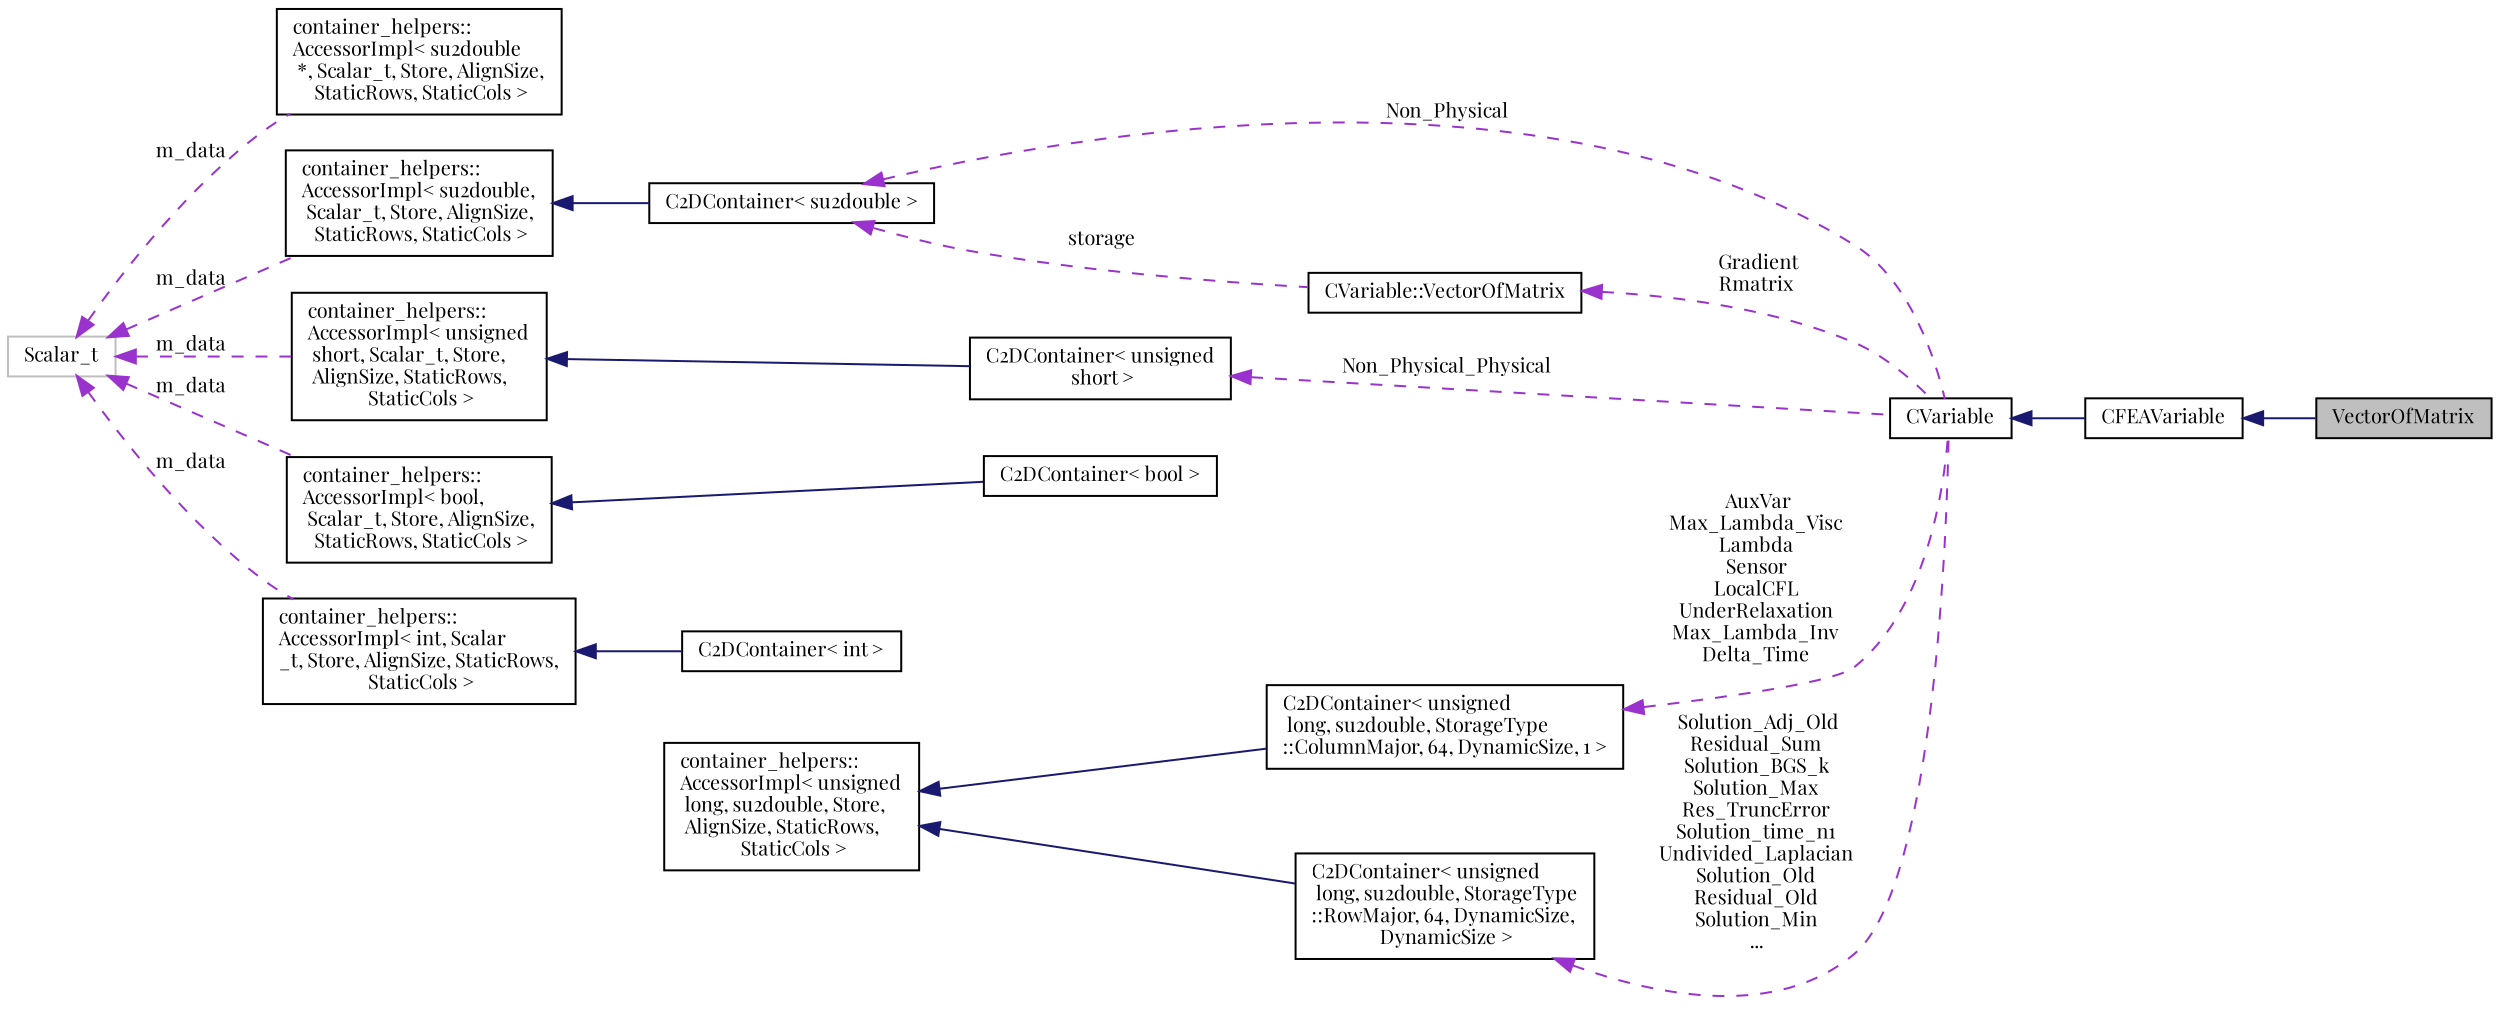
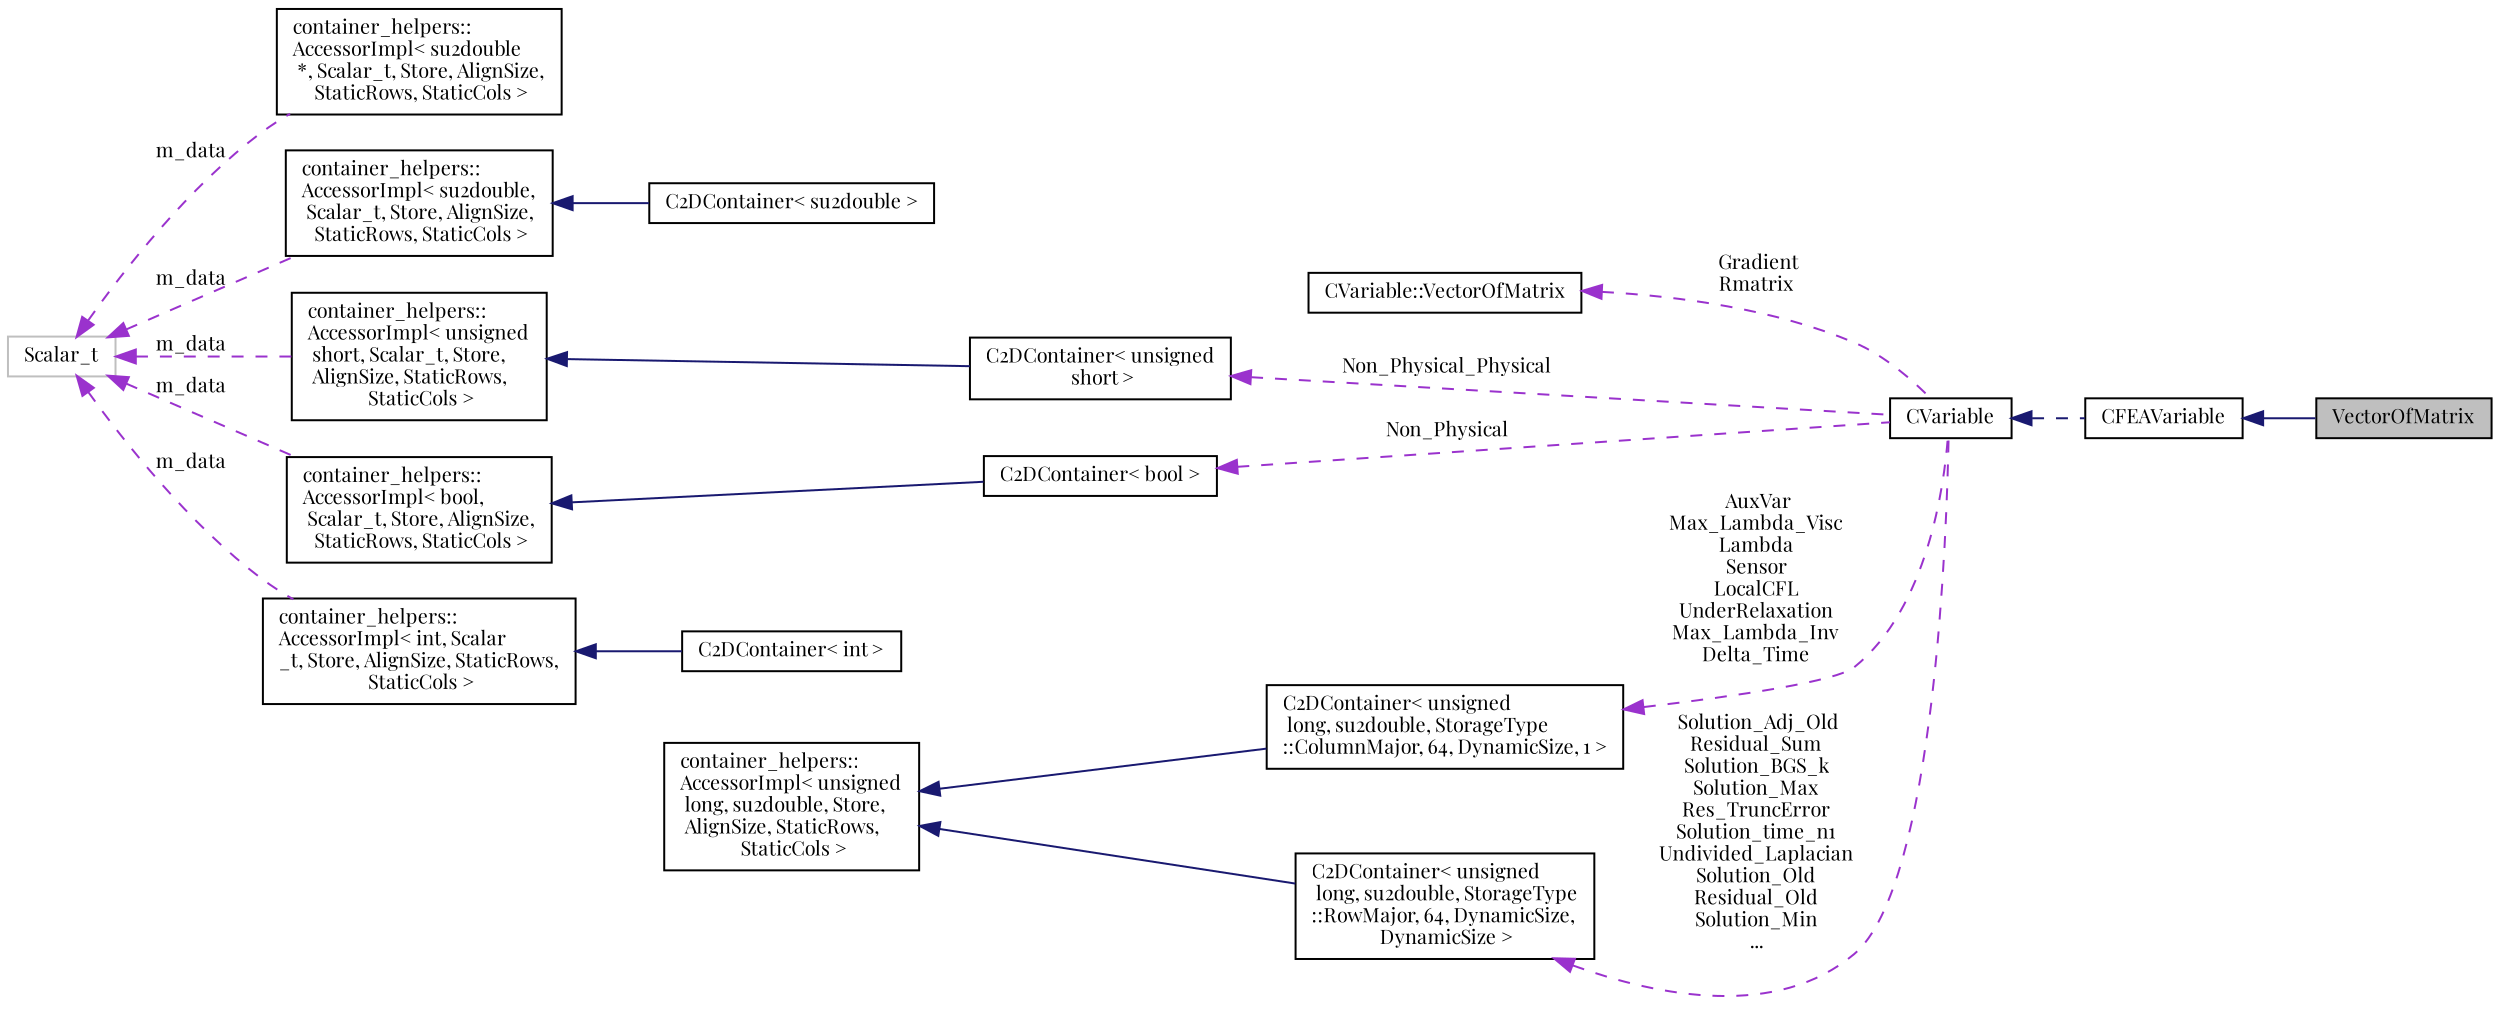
(1468, 128) -> (1564, 445)
(1089, 268) -> none
(2058, 418) -> (2058, 418)
